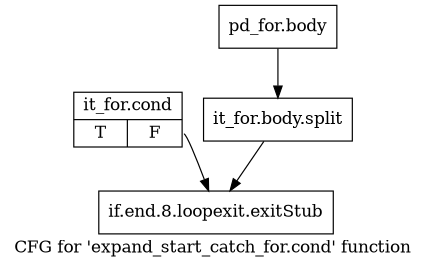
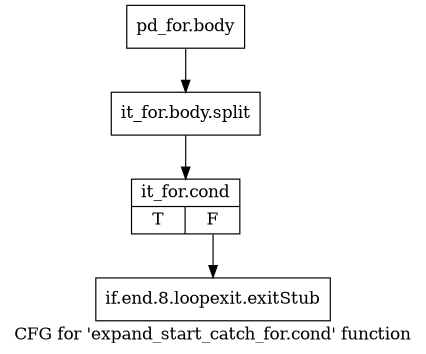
(250, 161) -> (186, 151)
